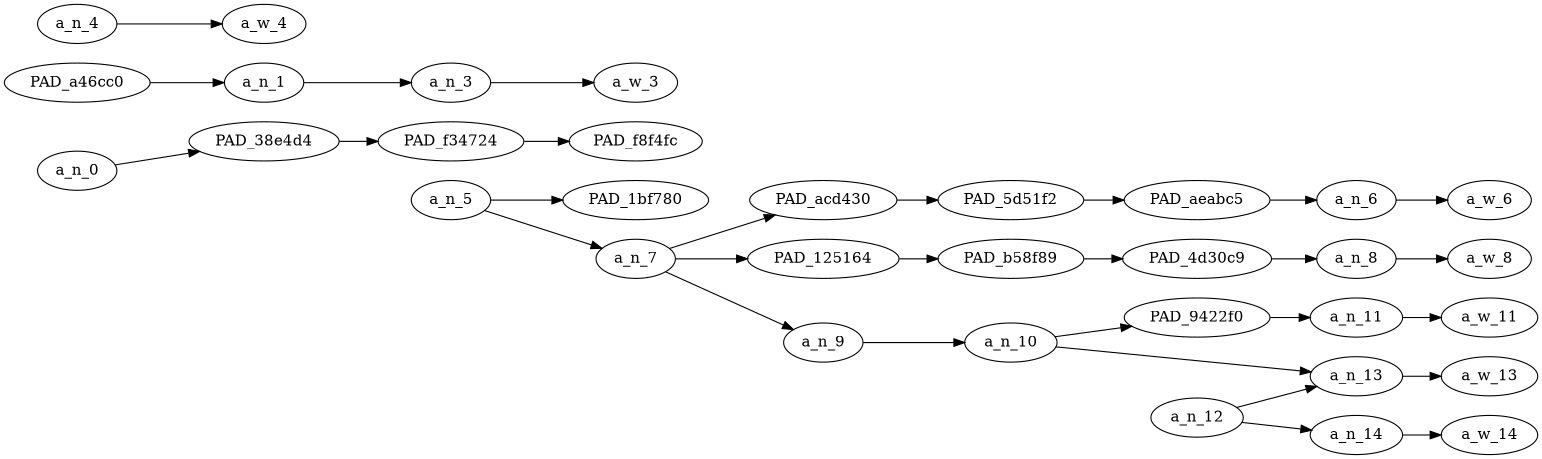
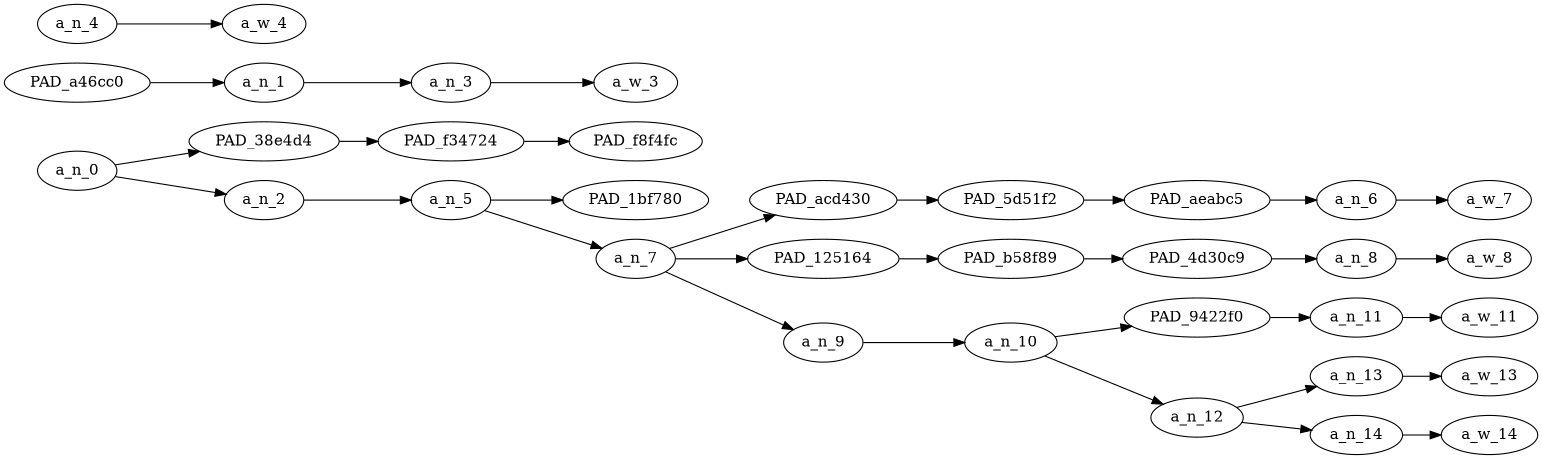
none -> (264, 200)
(1490, 200) -> (1490, 200)
(1178, 359) -> (1099, 378)
